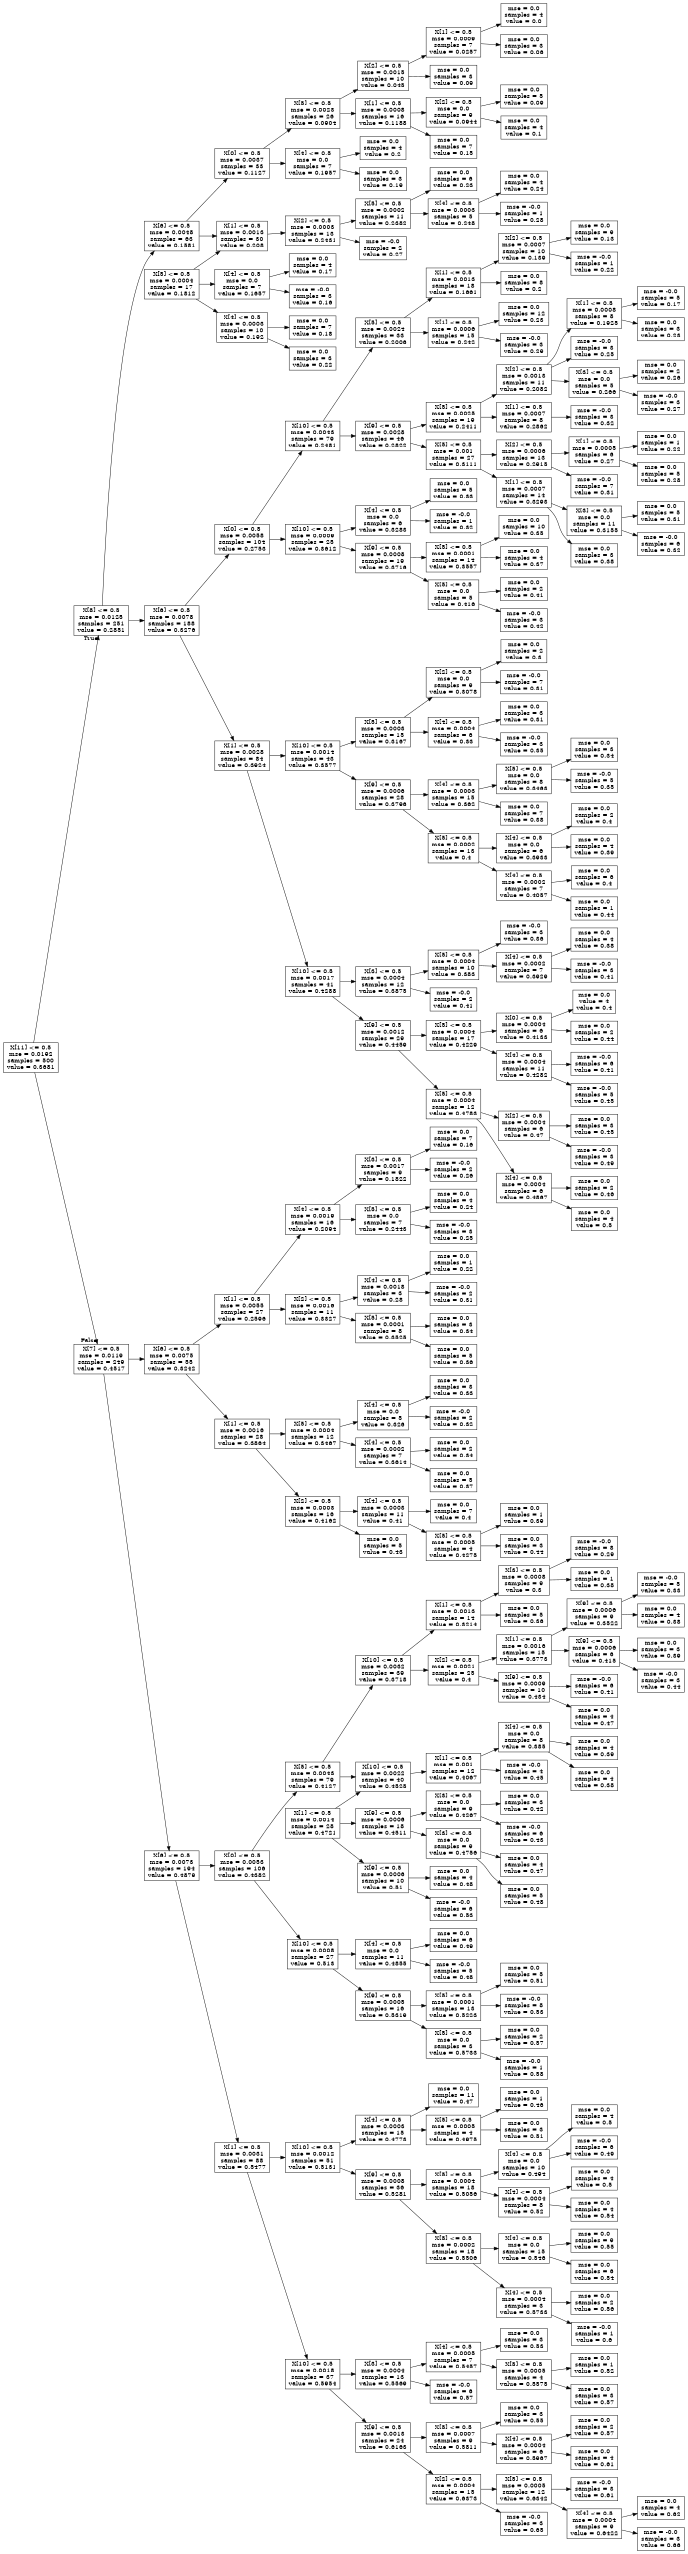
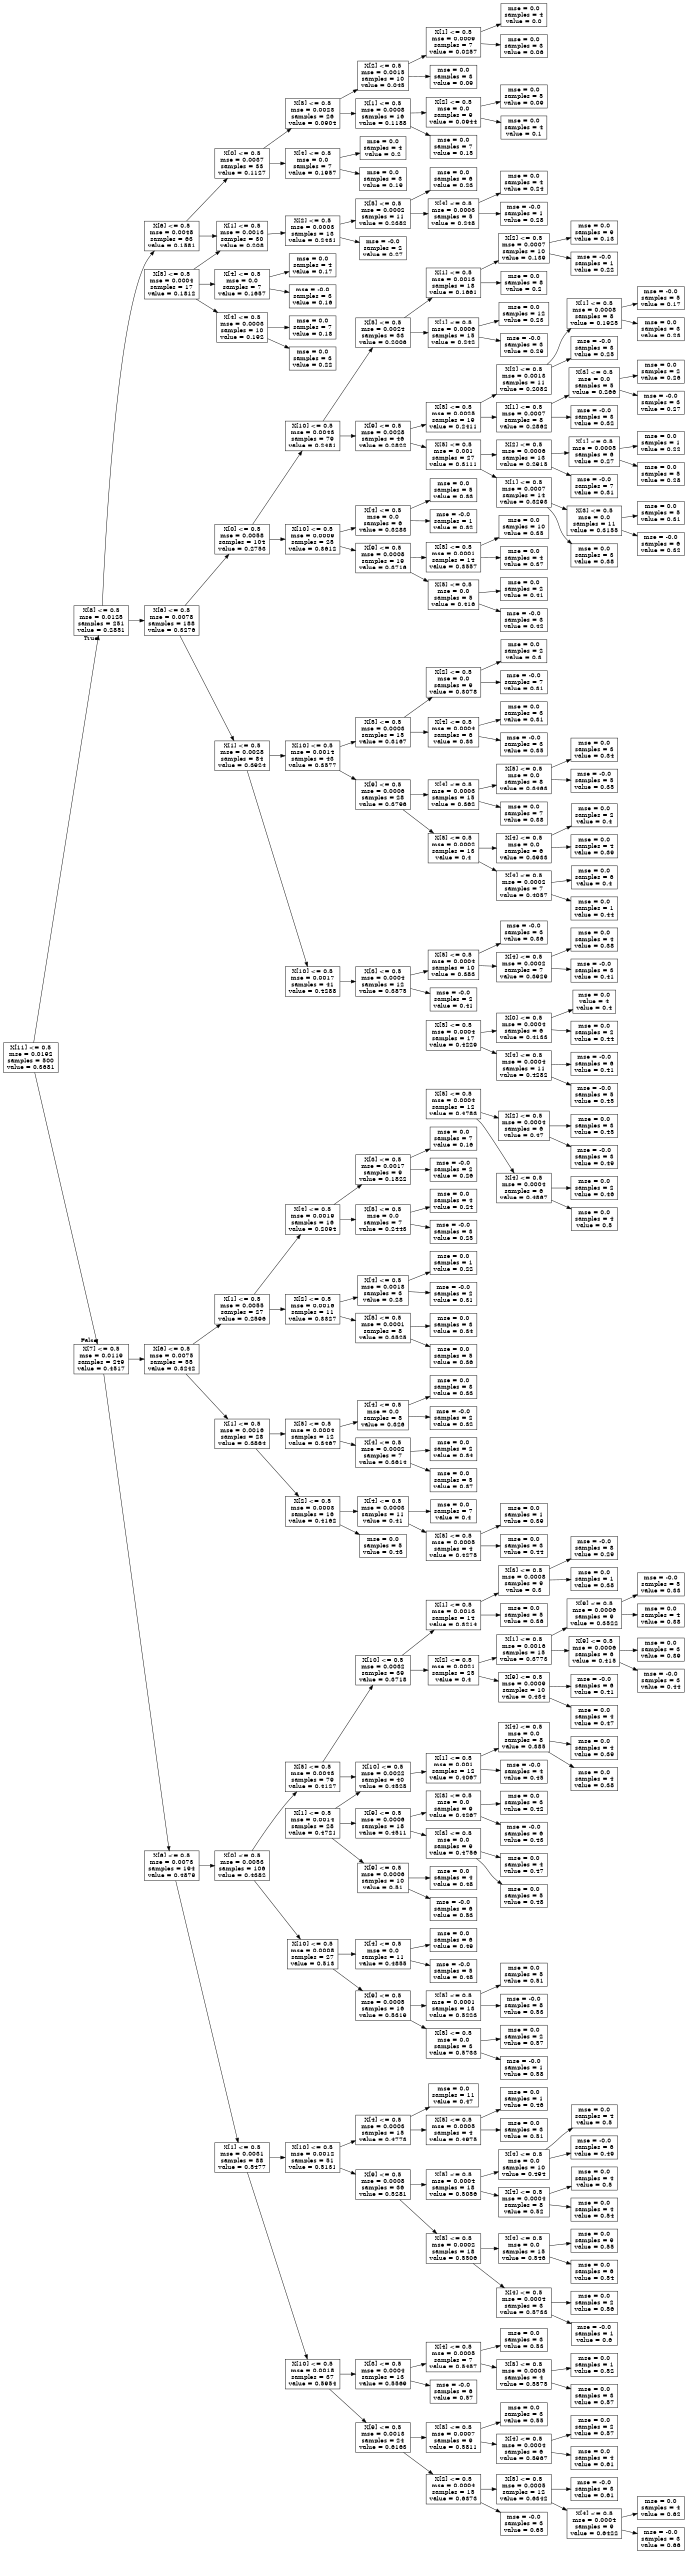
(558, 381) -> (558, 400)
(383, 1035) -> none
